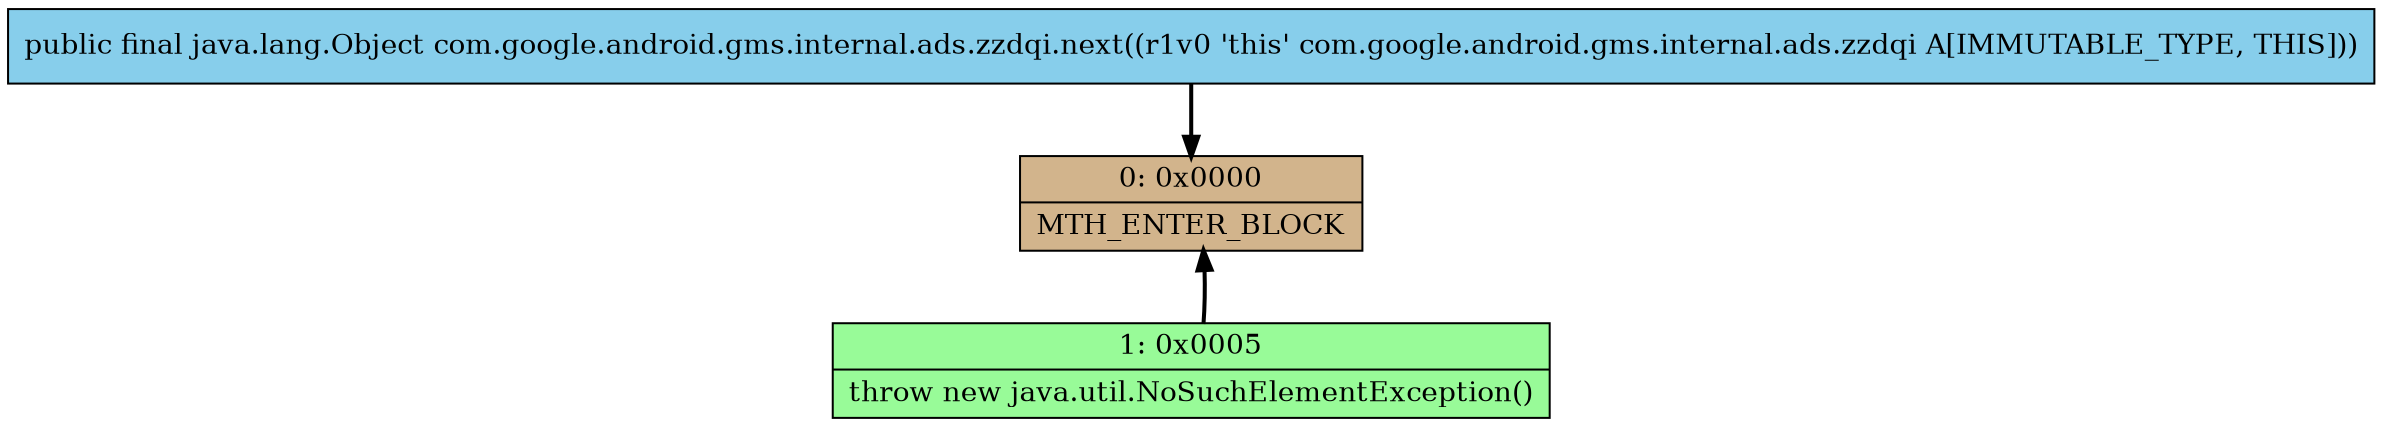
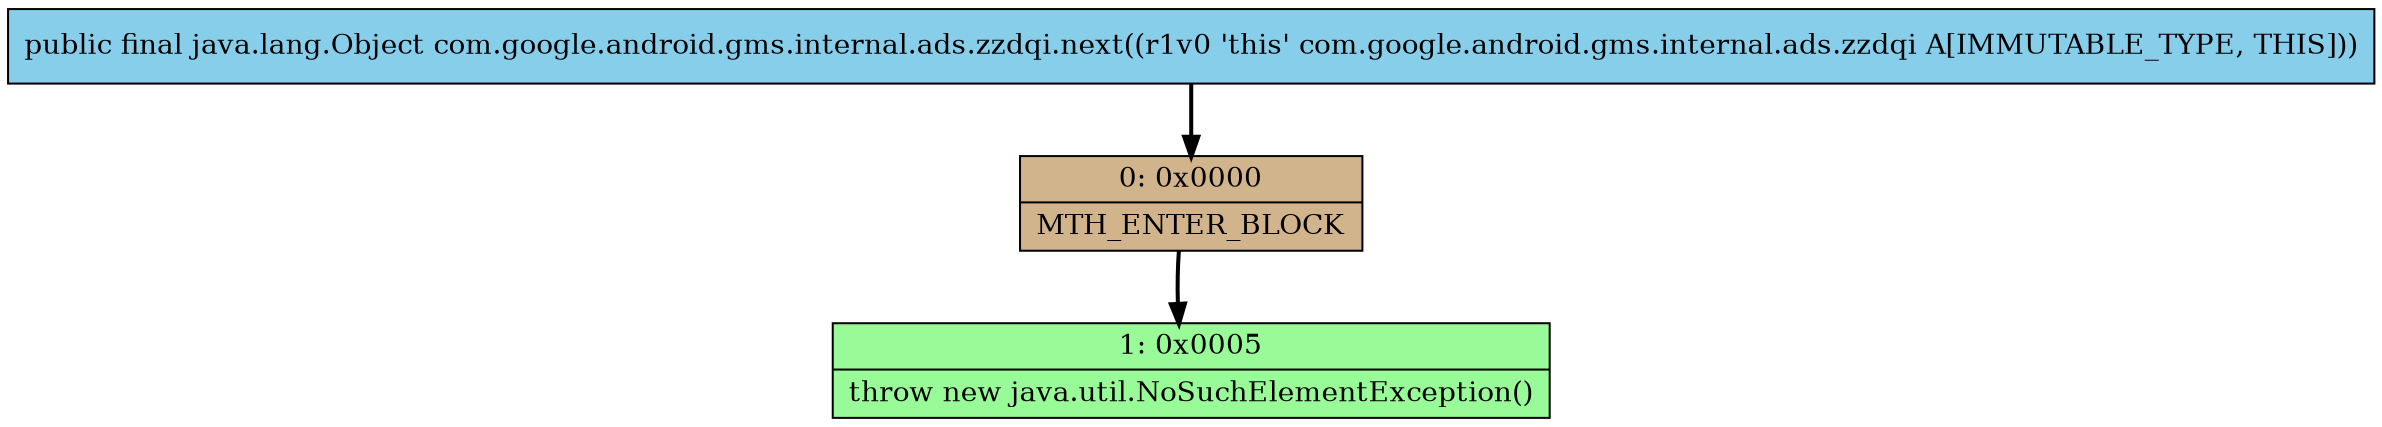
(1205, 297) -> (1178, 277)
